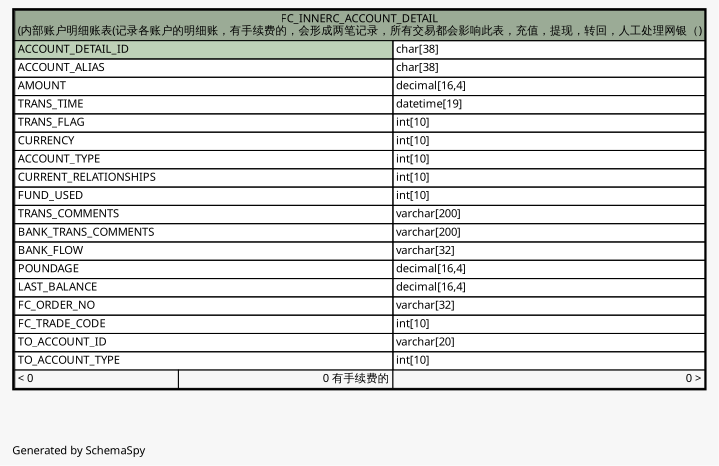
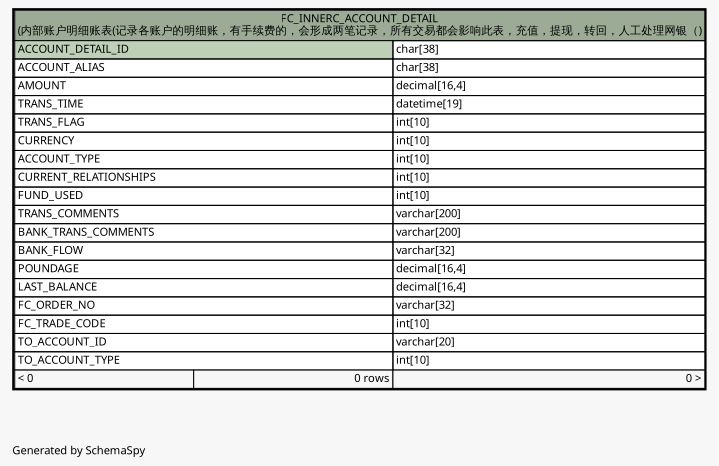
(356, 379) -> (372, 379)
